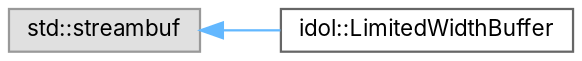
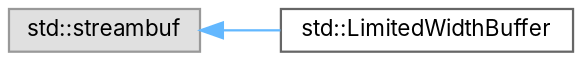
(427, 30) -> (427, 30)
